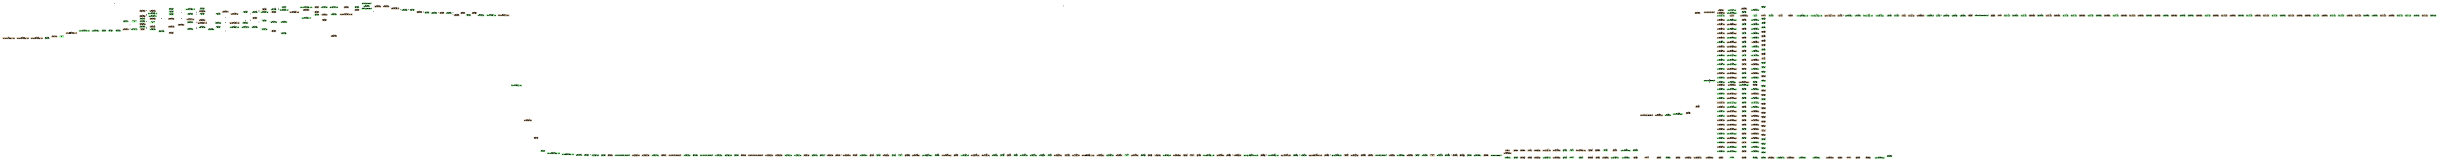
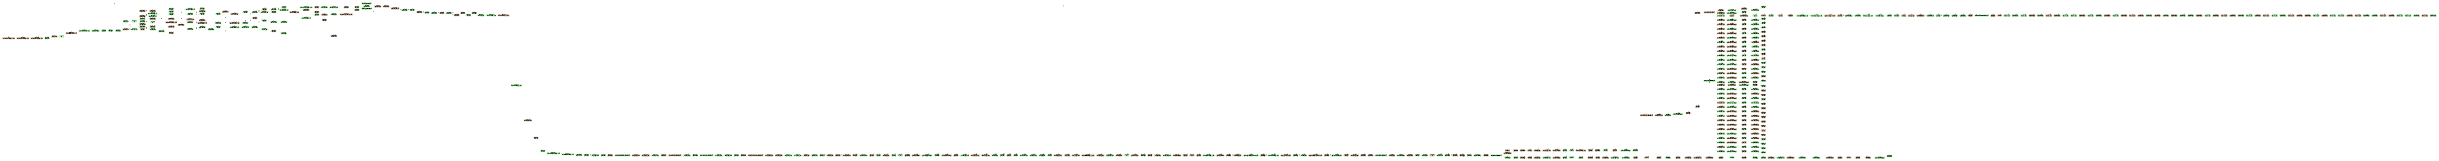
none -> (171, 22)
